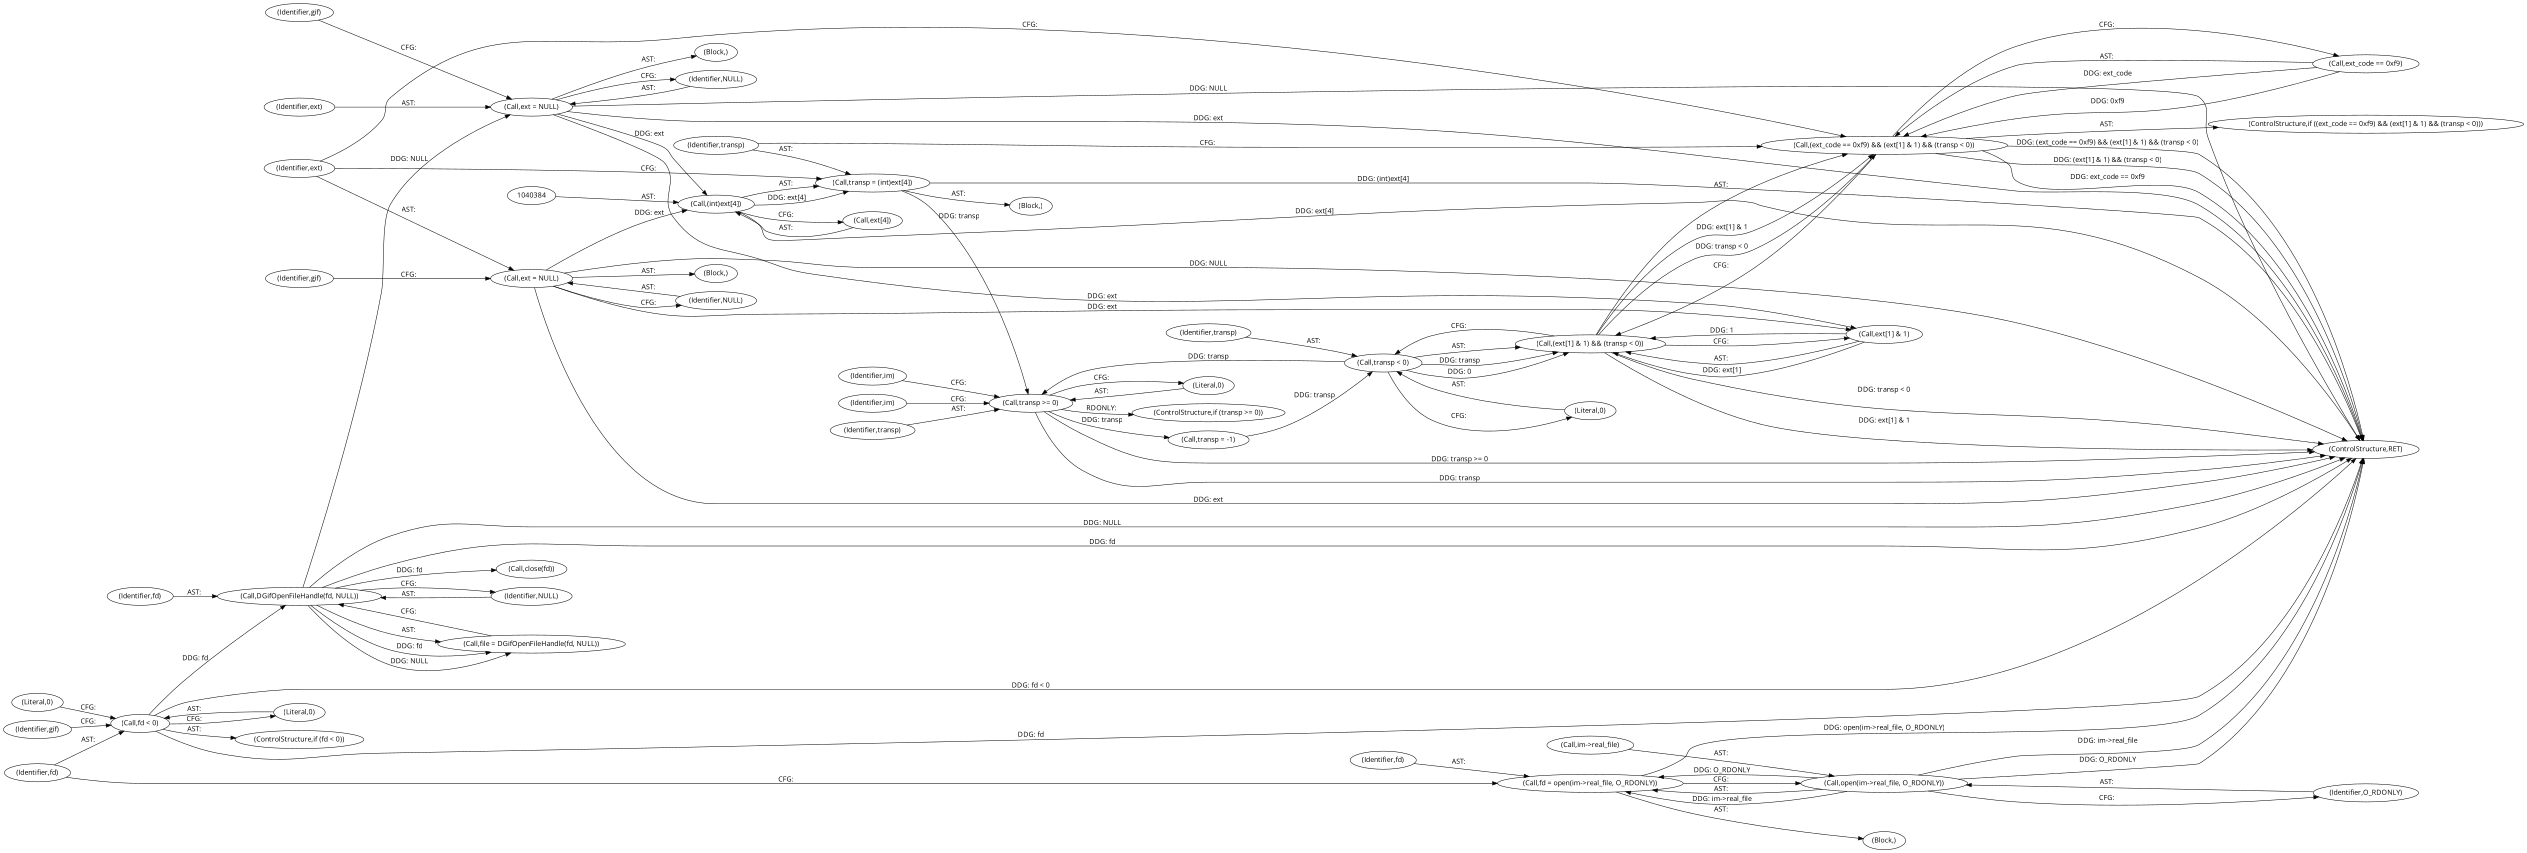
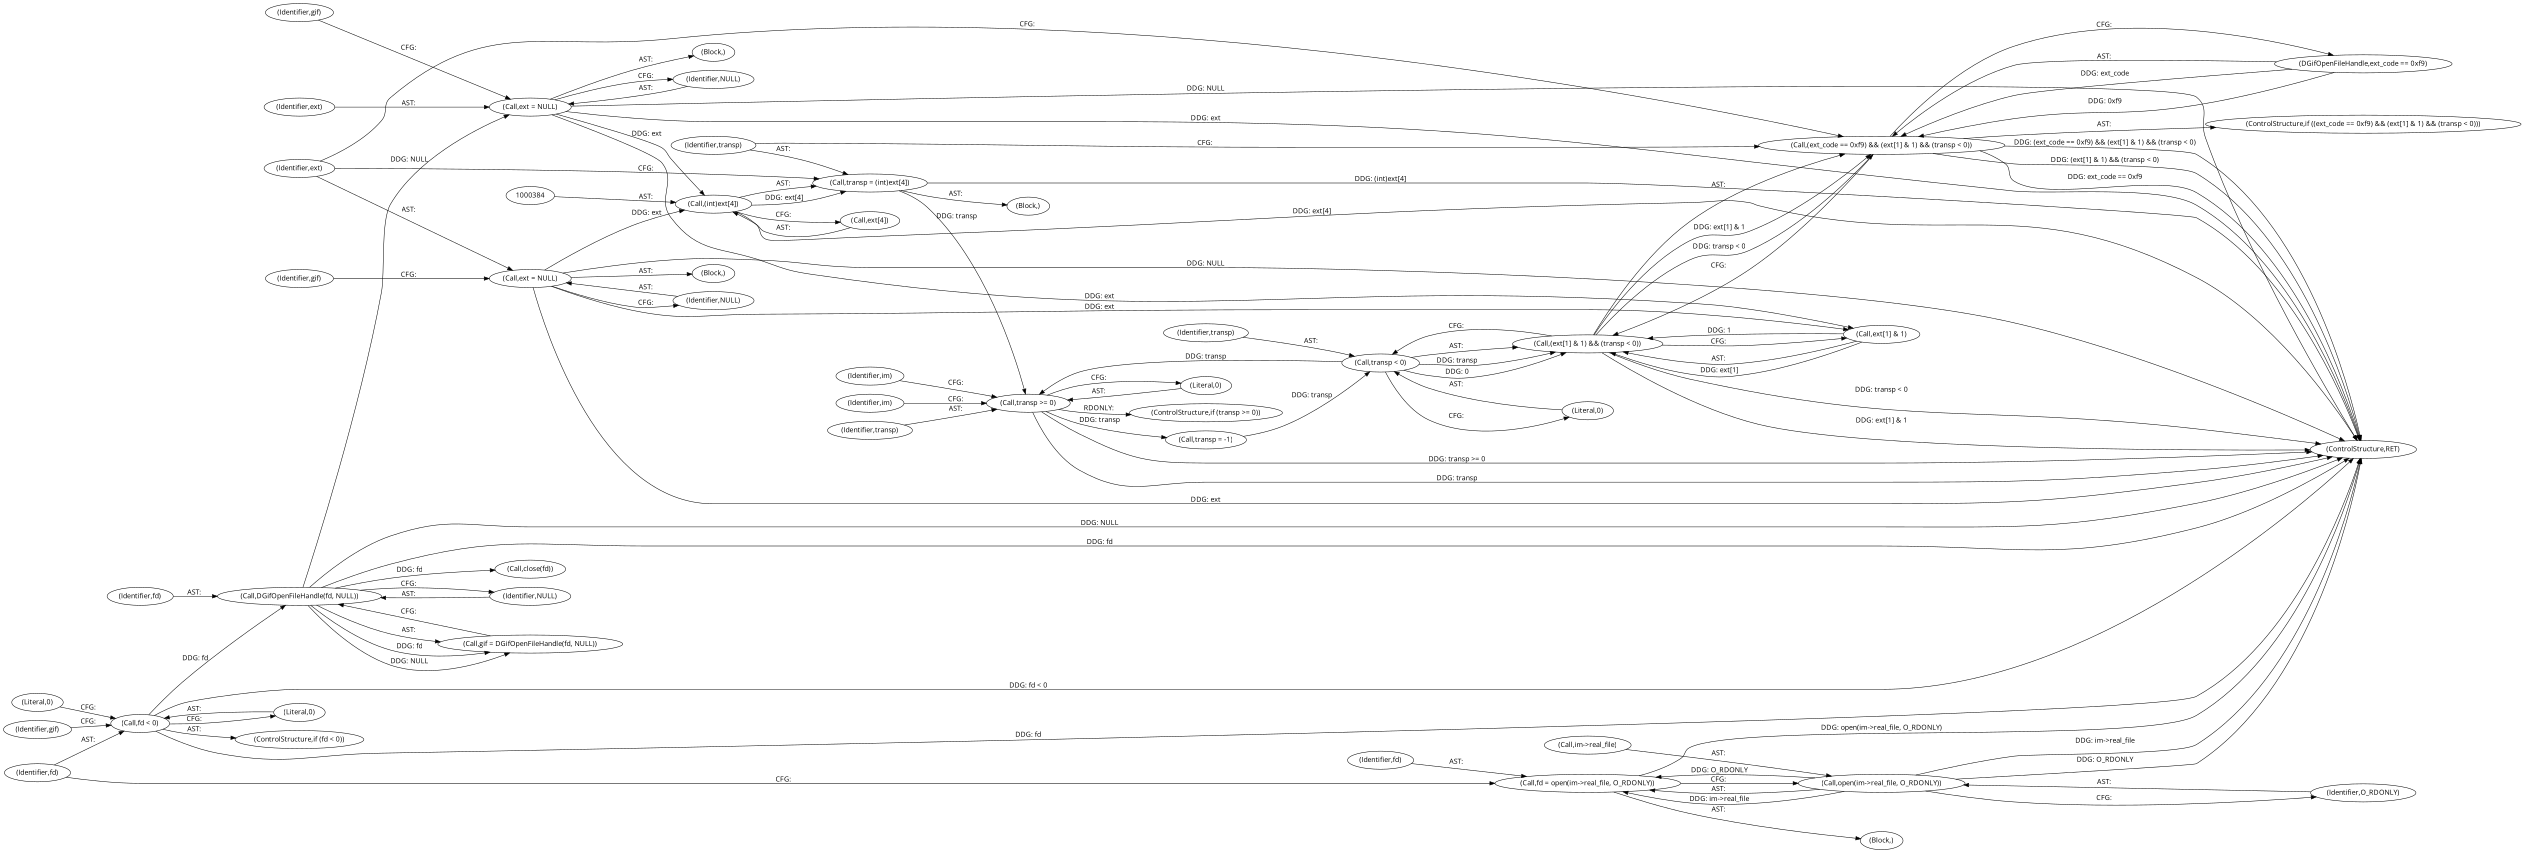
(2366, 64) -> (2363, 64)
(532, 196) -> (530, 196)
(532, 644) -> (530, 644)
